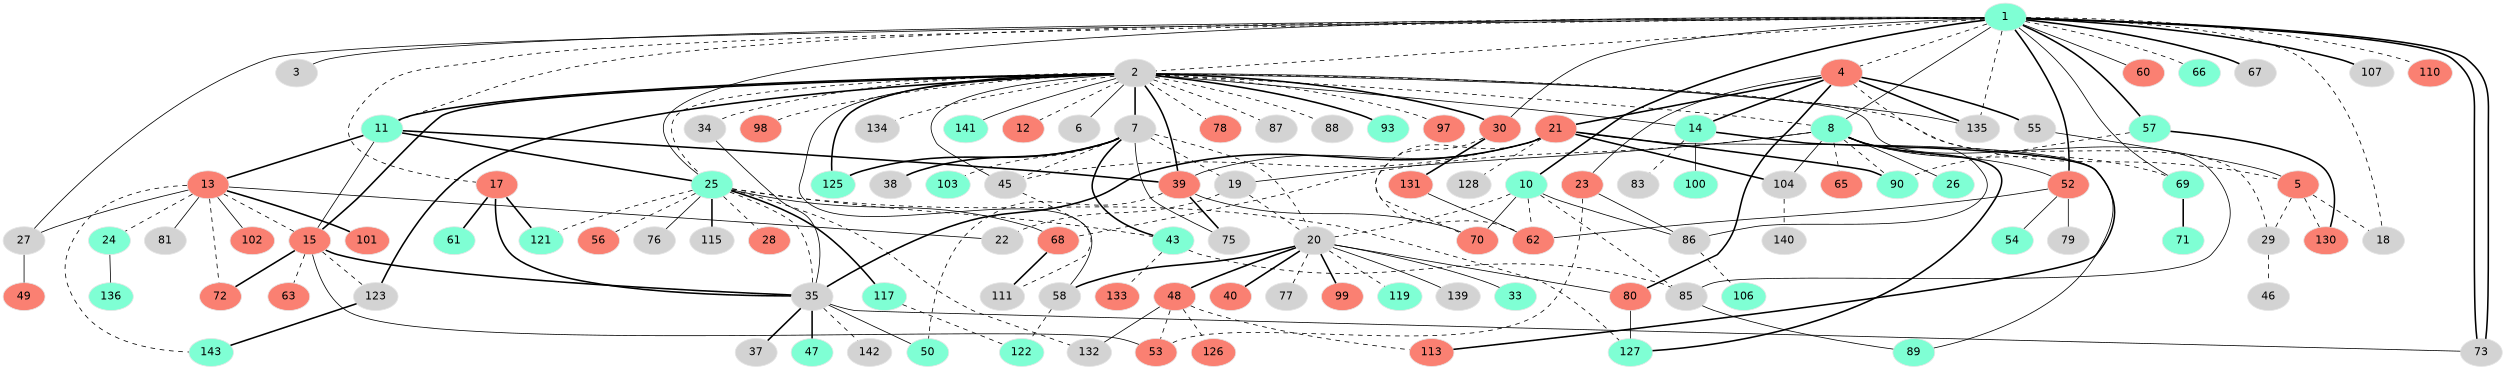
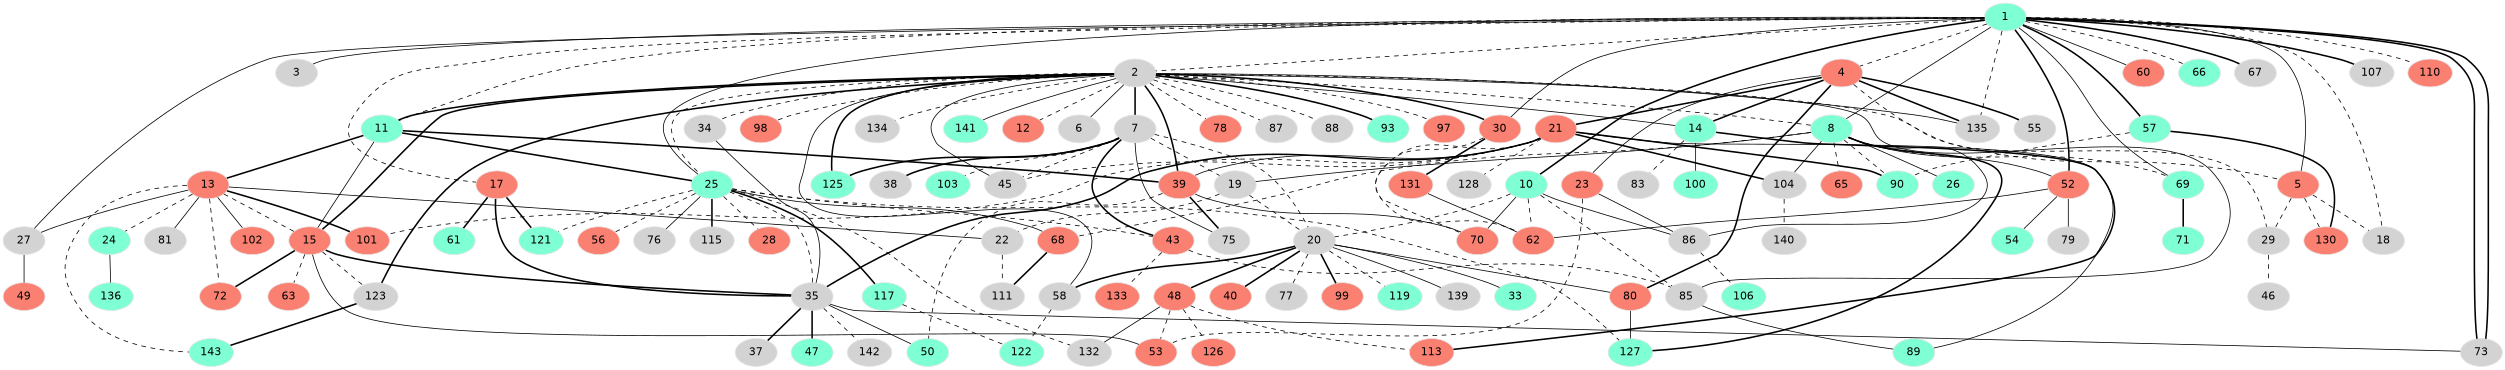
(2112, 142) -> (2270, 50)
none -> (1053, 194)
(1173, 241) -> (1173, 241)
(1083, 257) -> (1002, 269)
